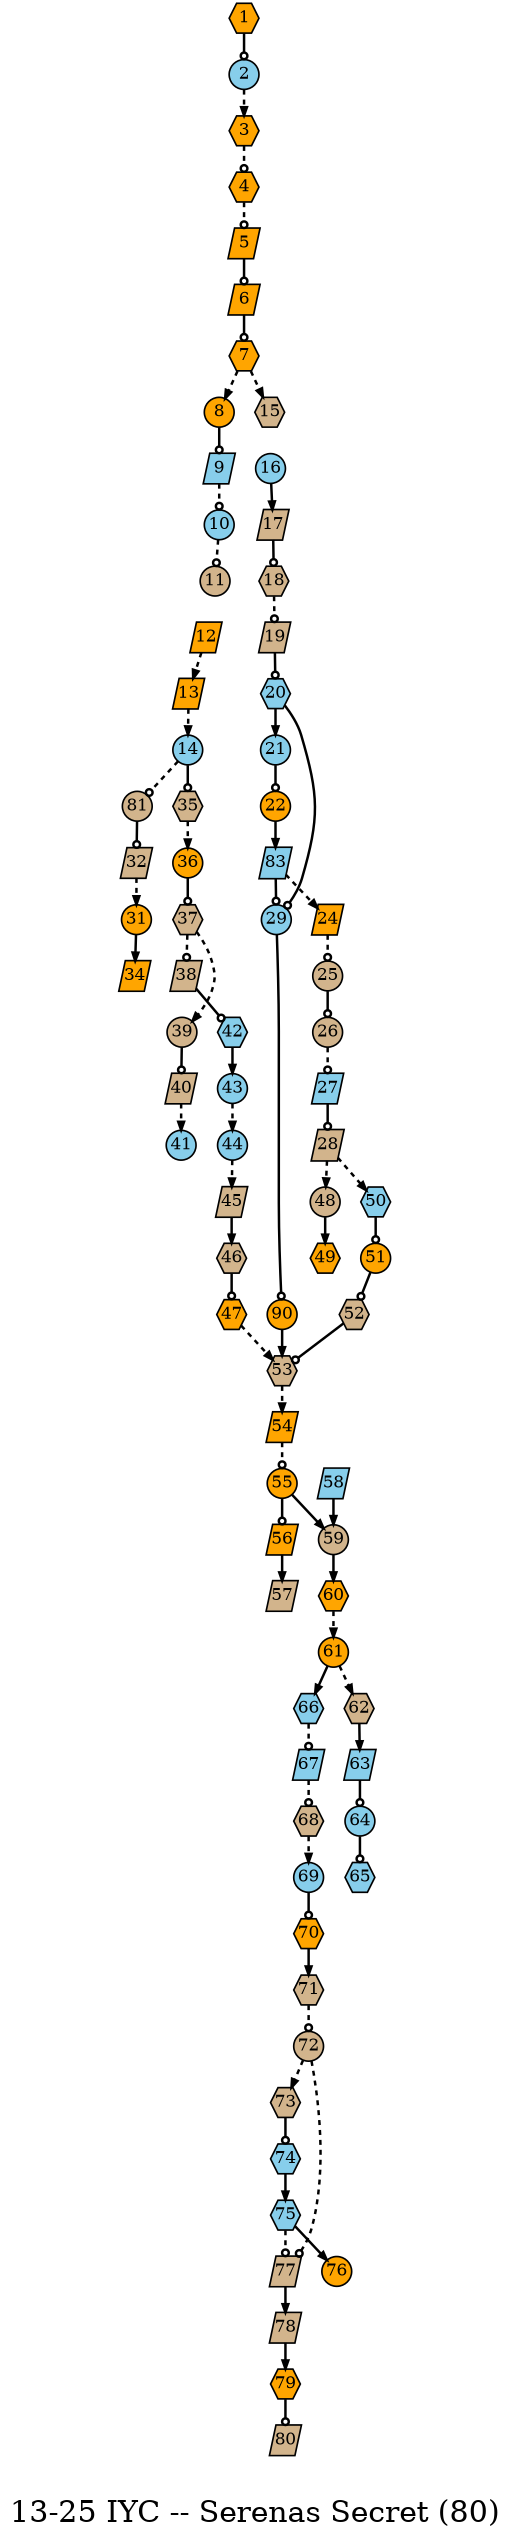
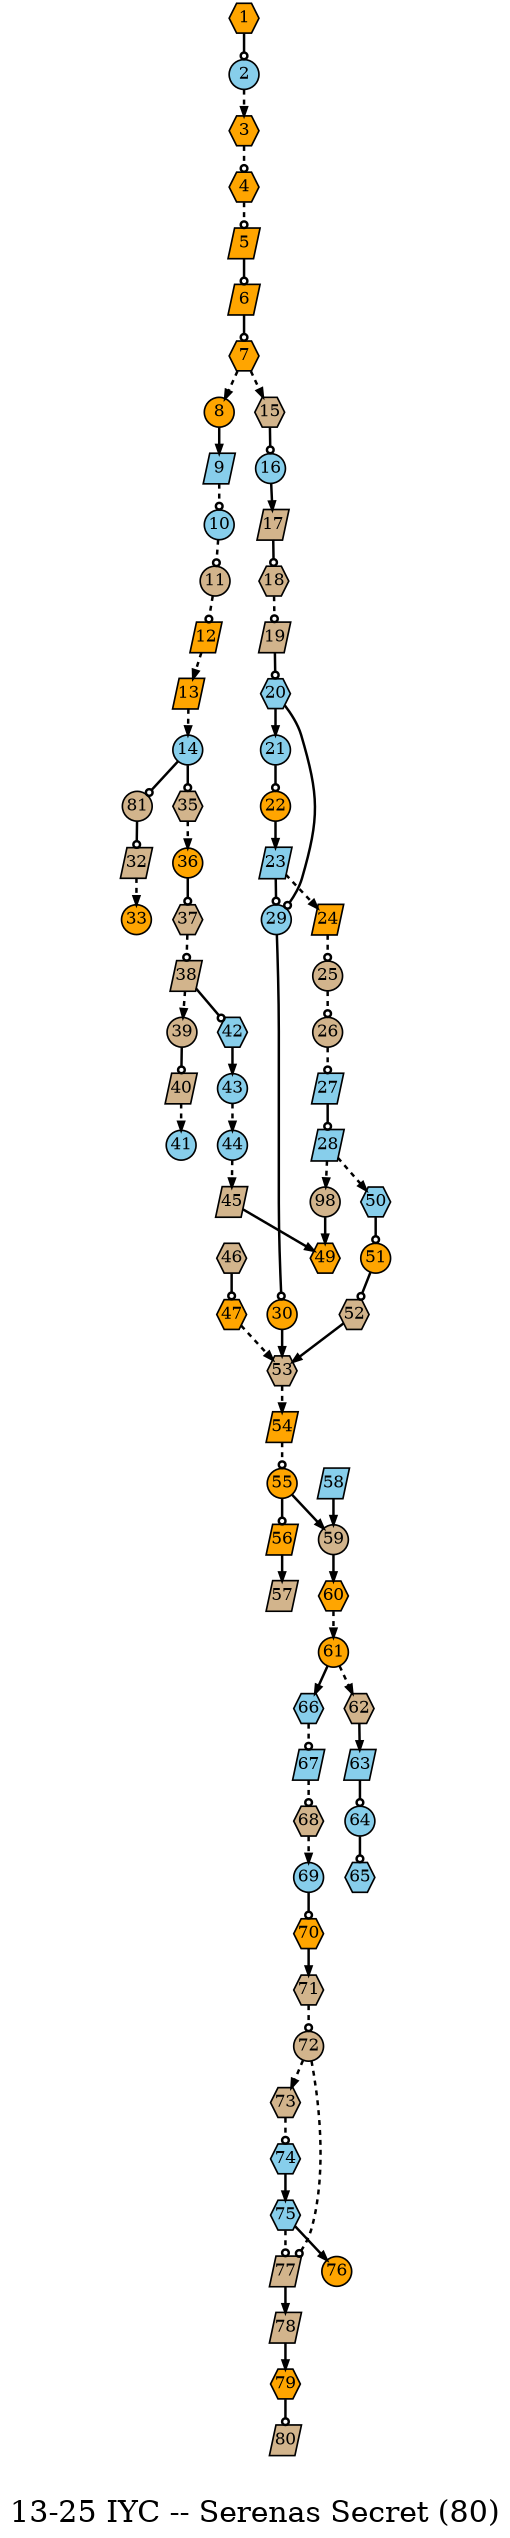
(219, 437) -> (219, 437)
none -> (270, 437)
none -> (211, 606)
(165, 776) -> (165, 776)
(276, 863) -> (276, 863)
(136, 920) -> (136, 920)
(214, 973) -> (184, 1000)
(135, 976) -> none
(328, 1001) -> (328, 1001)
(328, 1145) -> (328, 1145)
(325, 1202) -> (325, 1202)
(232, 1226) -> (273, 1227)
(282, 1315) -> (282, 1315)
(321, 1341) -> (321, 1341)
(285, 2127) -> (285, 2127)
